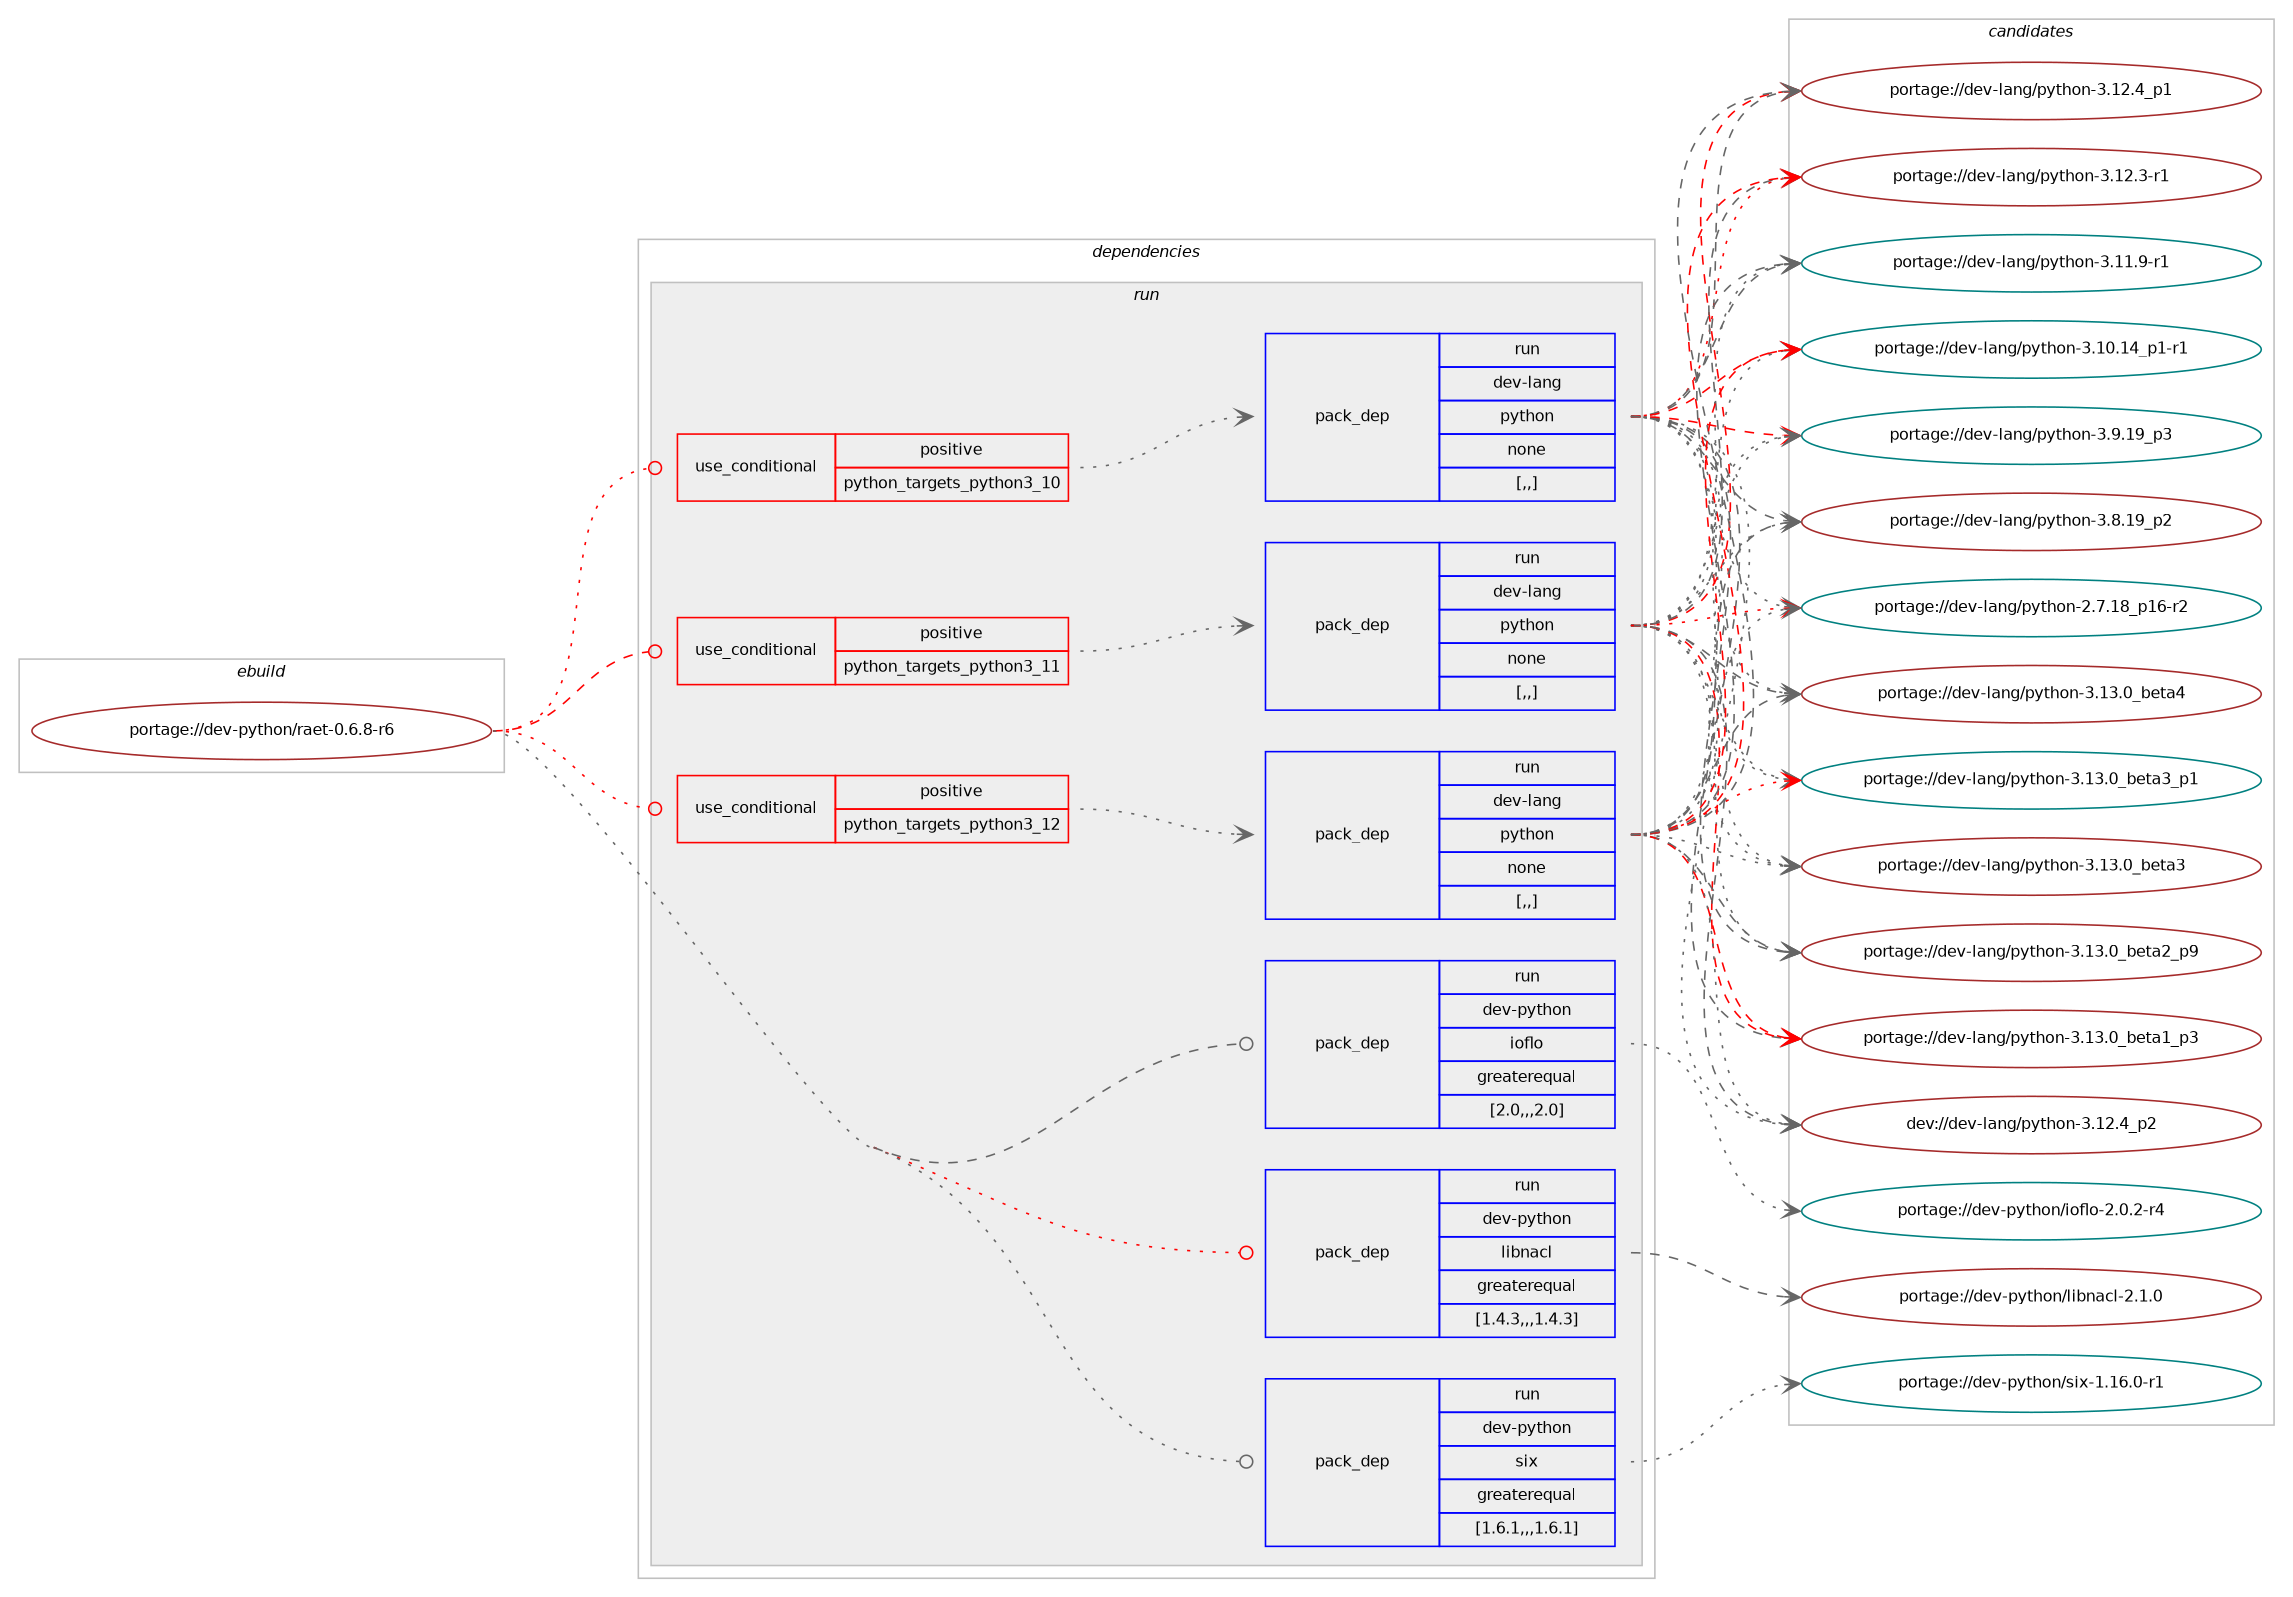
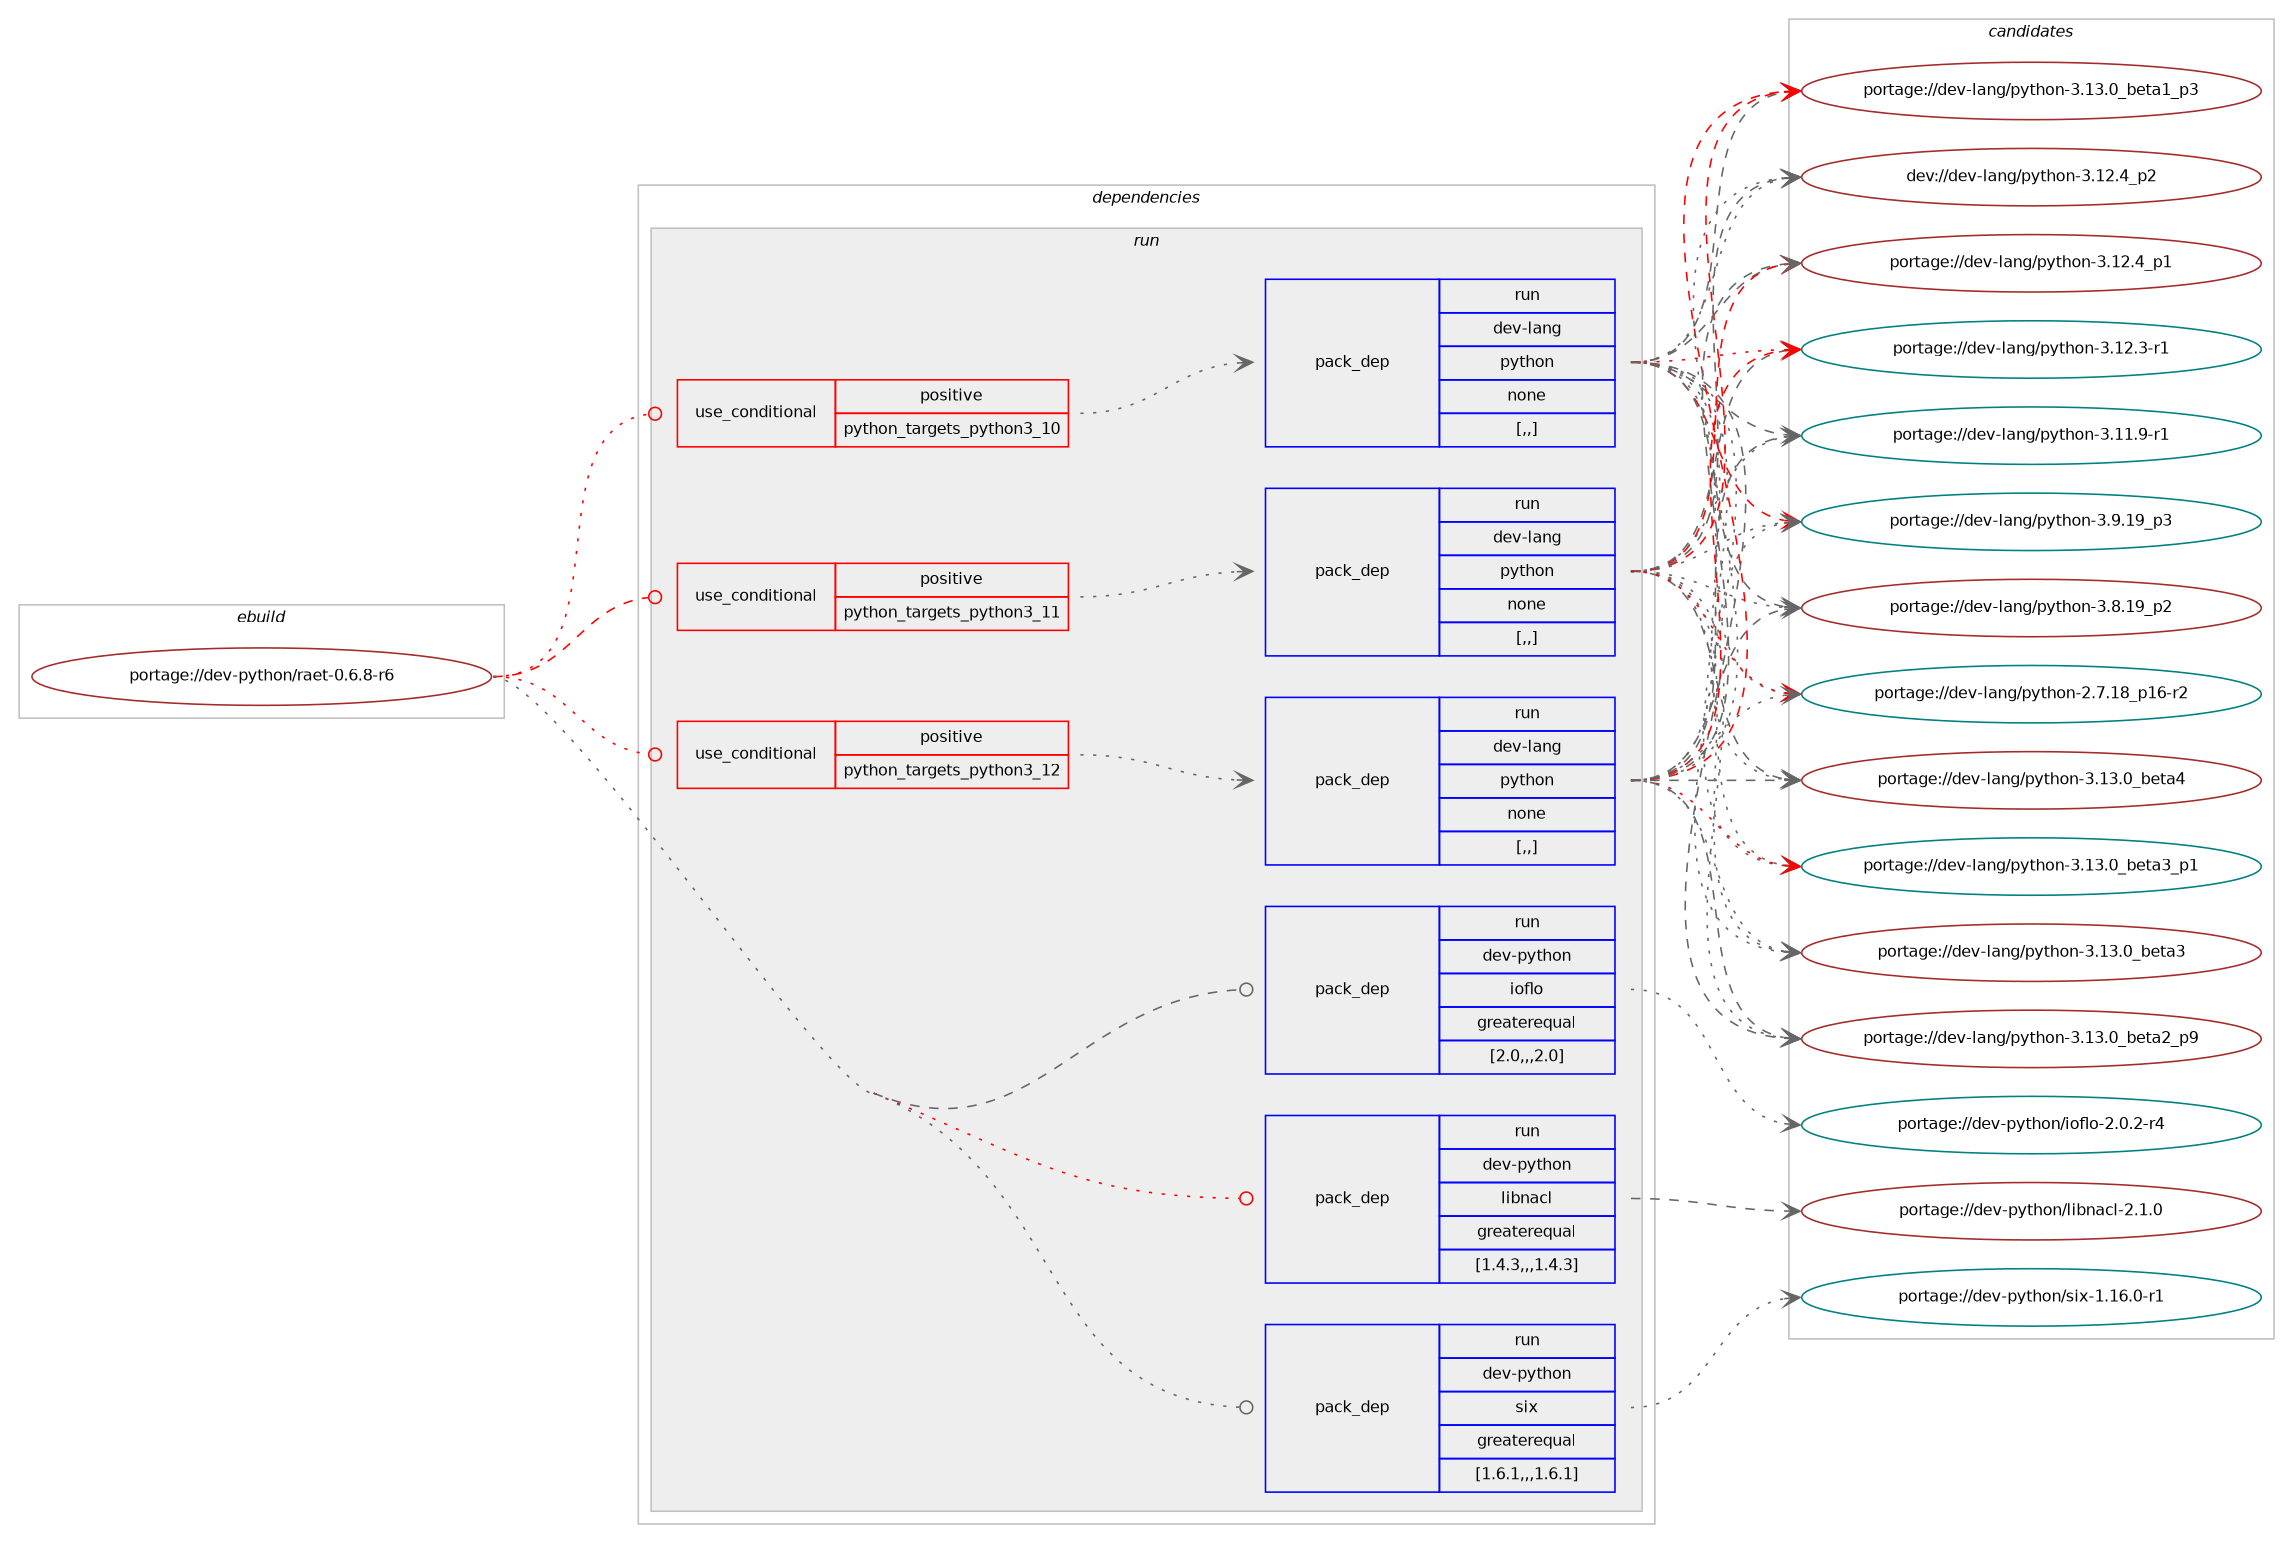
(2031, 177) -> (2031, 349)
(2031, 349) -> none
